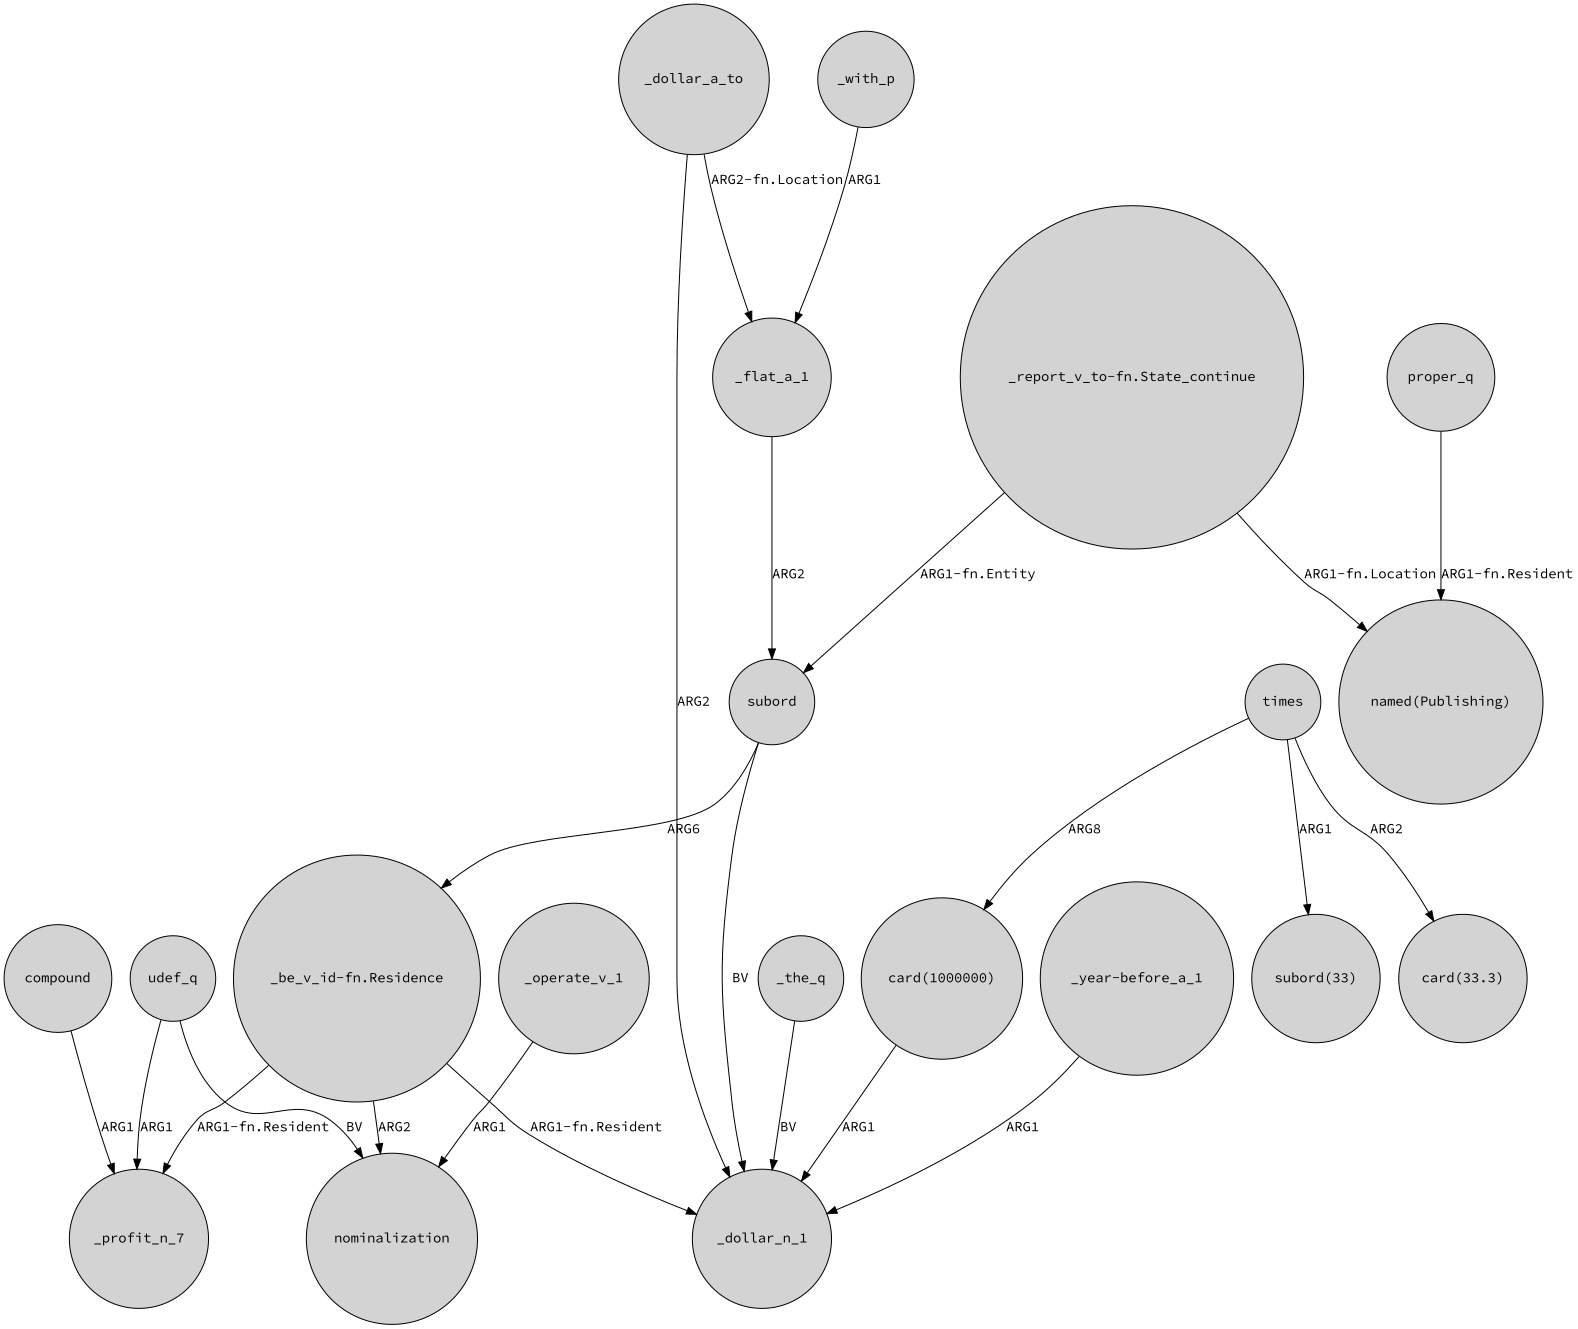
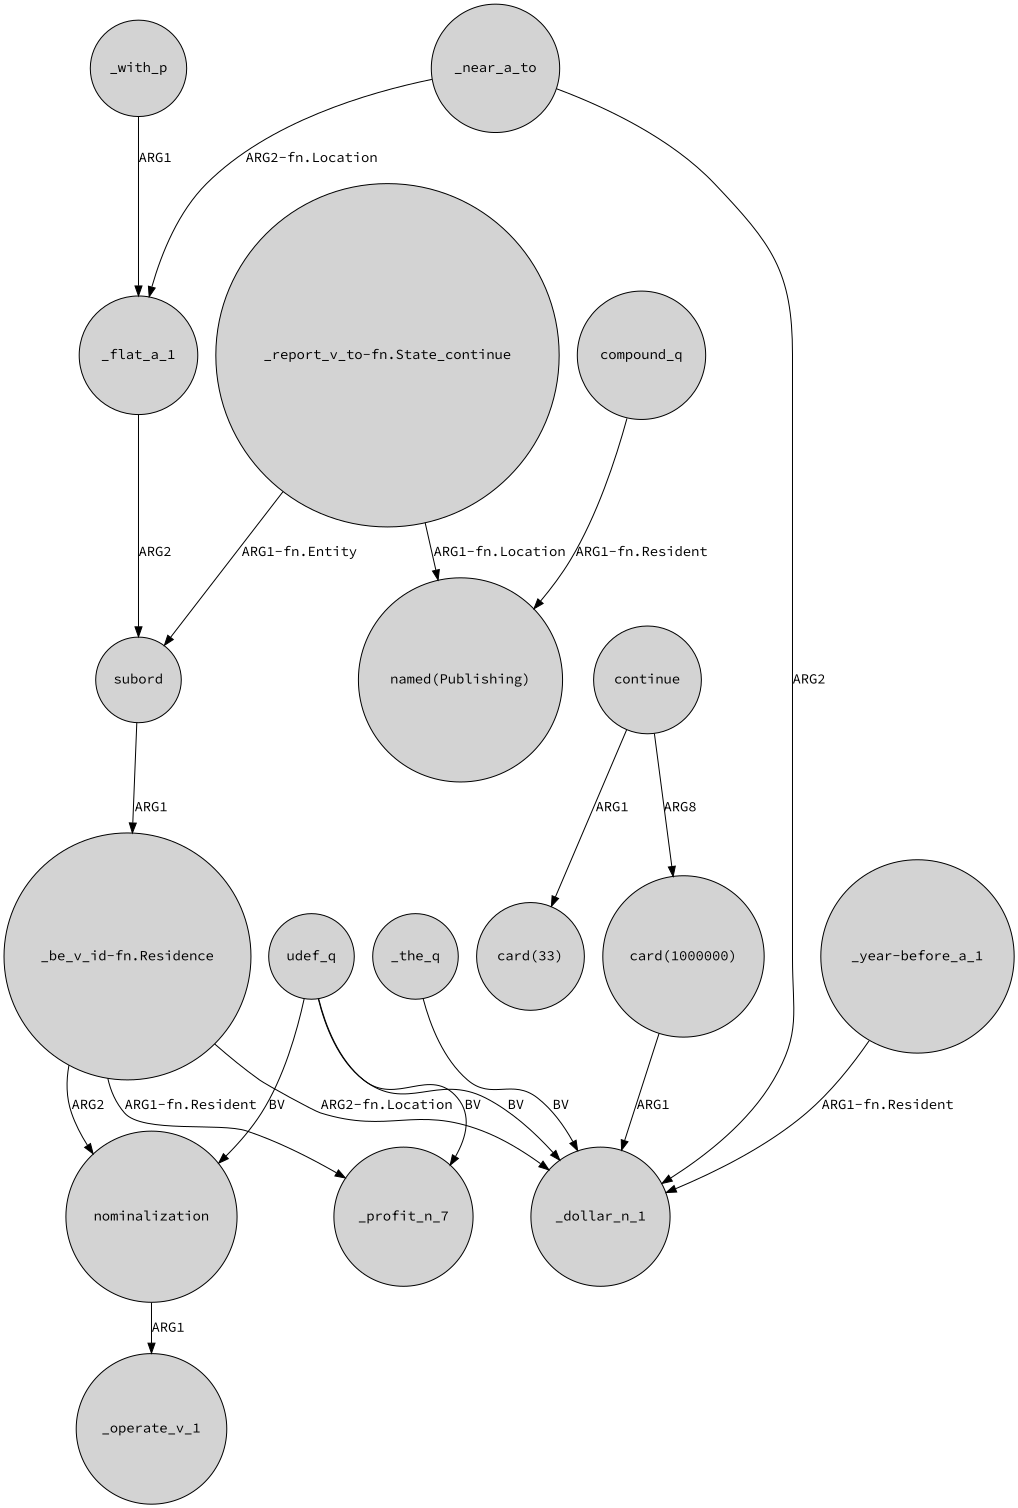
(694, 79) -> (495, 68)
(1441, 377) -> (641, 355)
(1283, 702) -> (647, 680)
(684, 830) -> (151, 807)
(723, 951) -> (420, 1092)
(58, 979) -> none
(1316, 979) -> (530, 956)
(1463, 979) -> none
(494, 1095) -> (151, 1323)
(157, 1128) -> (473, 1105)
(596, 1128) -> (387, 1105)
(1023, 1128) -> (888, 1105)
